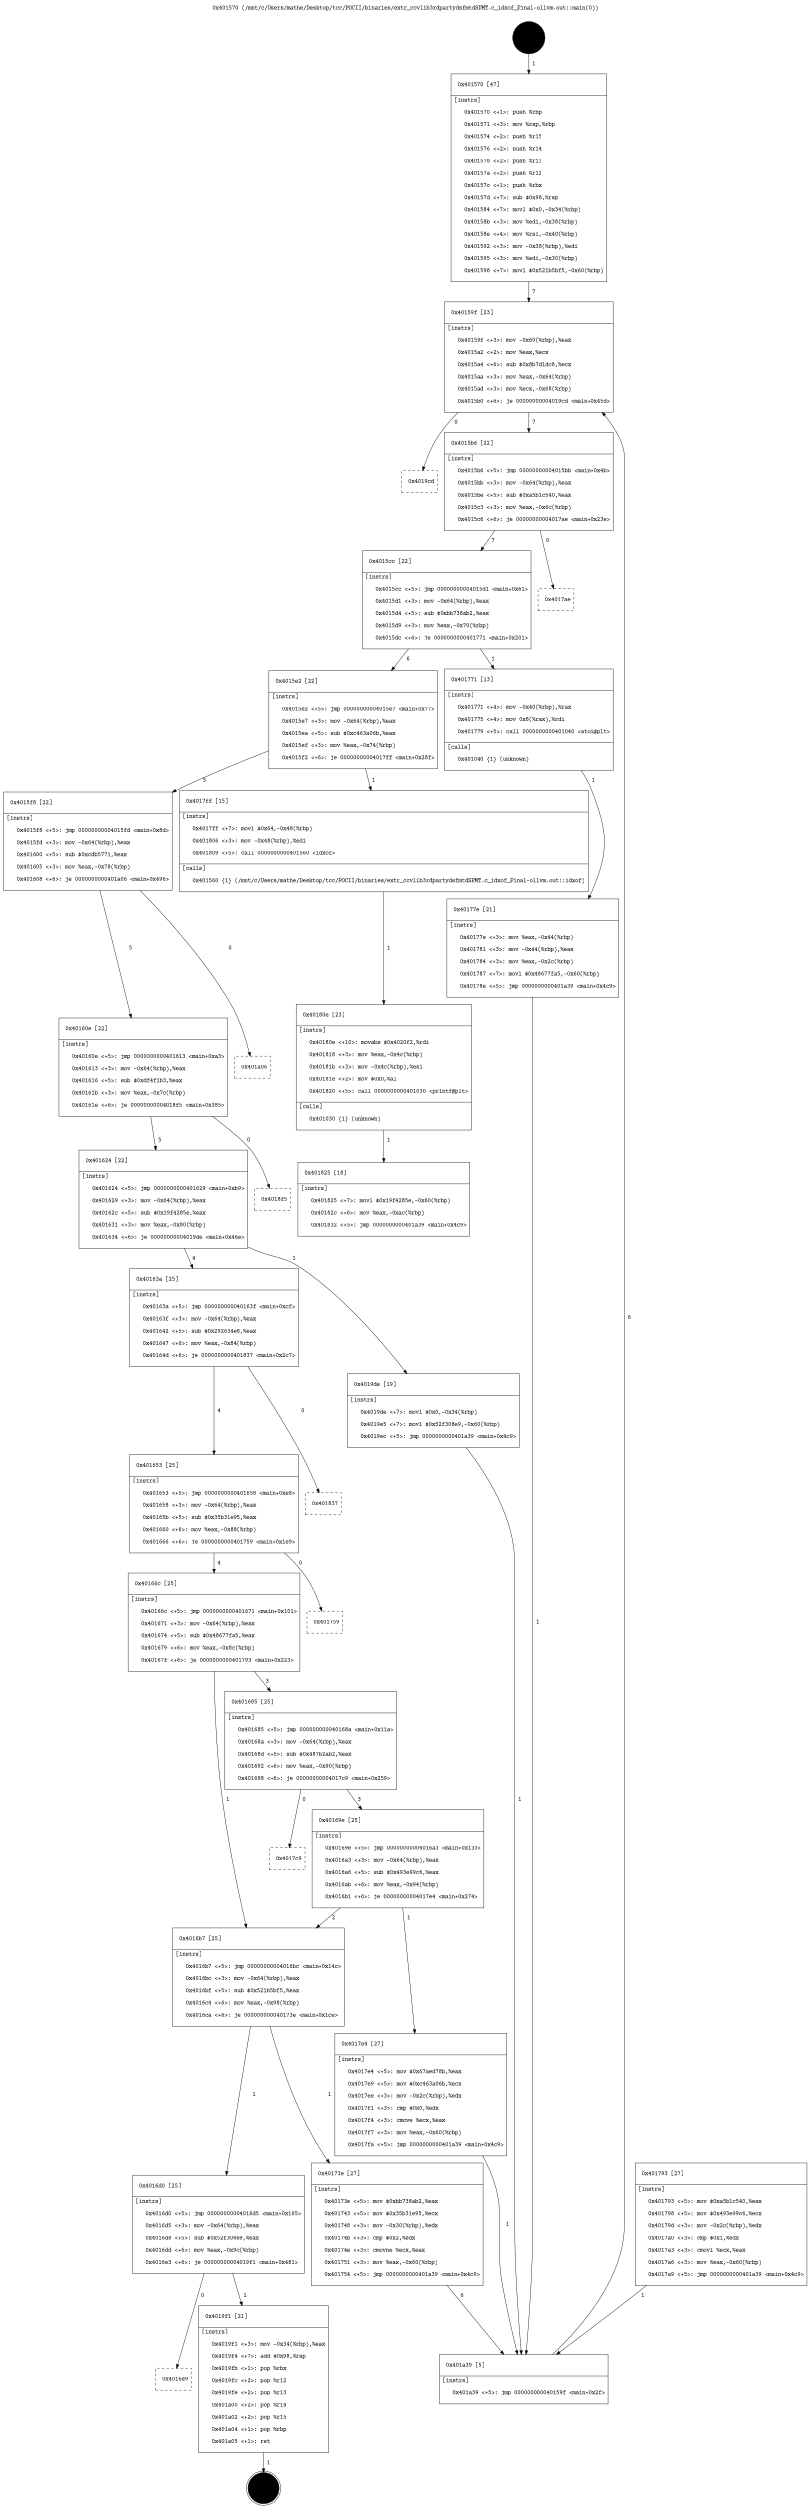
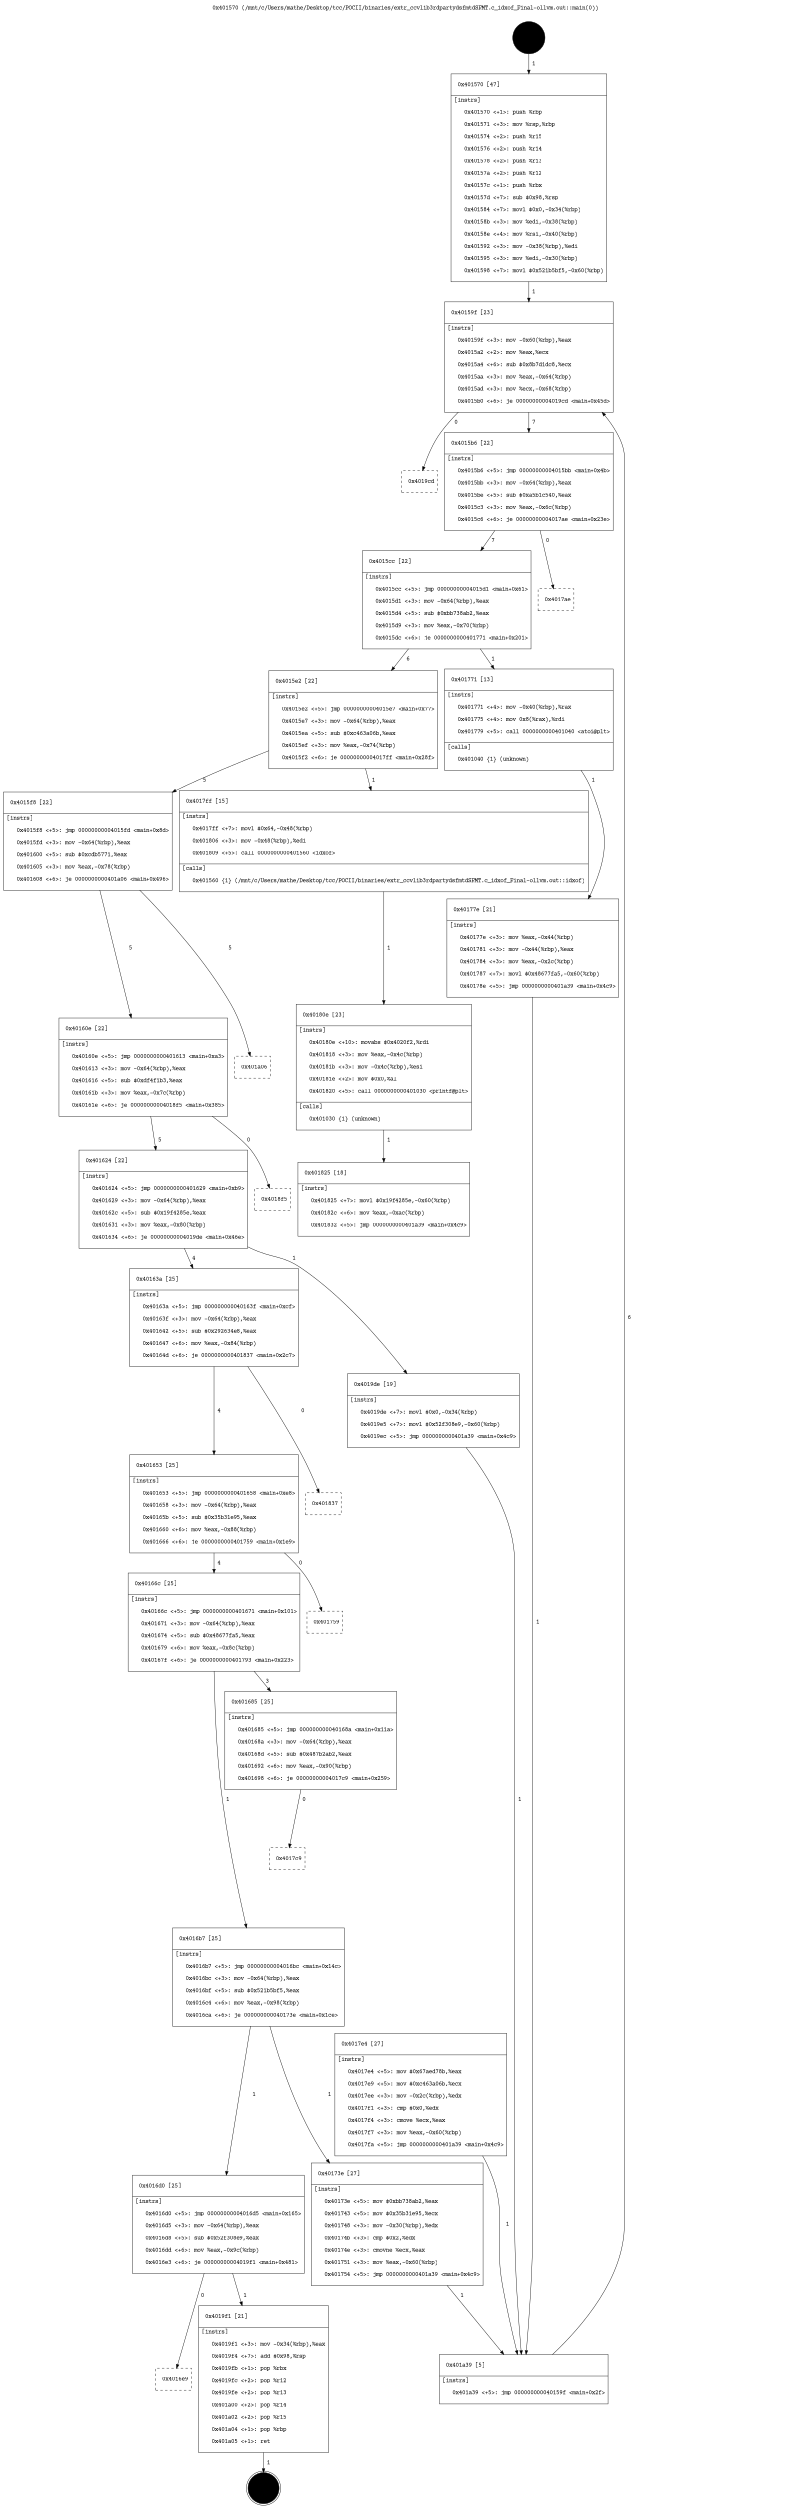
(532, 292) -> (532, 292)
(228, 948) -> (228, 948)
(398, 1859) -> none
(721, 2224) -> none
(460, 2296) -> (460, 2296)
